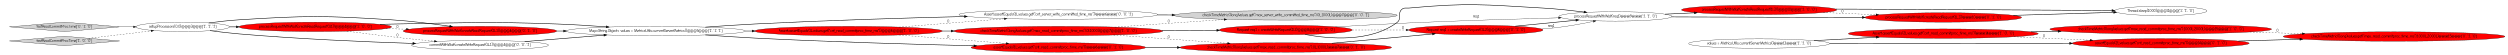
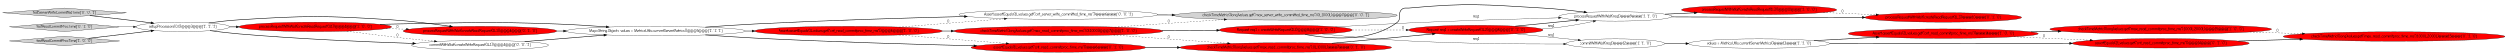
(2161, 11) -> none
none -> (65, 13)
(120, 35) -> (120, 35)
none -> (1615, 44)
